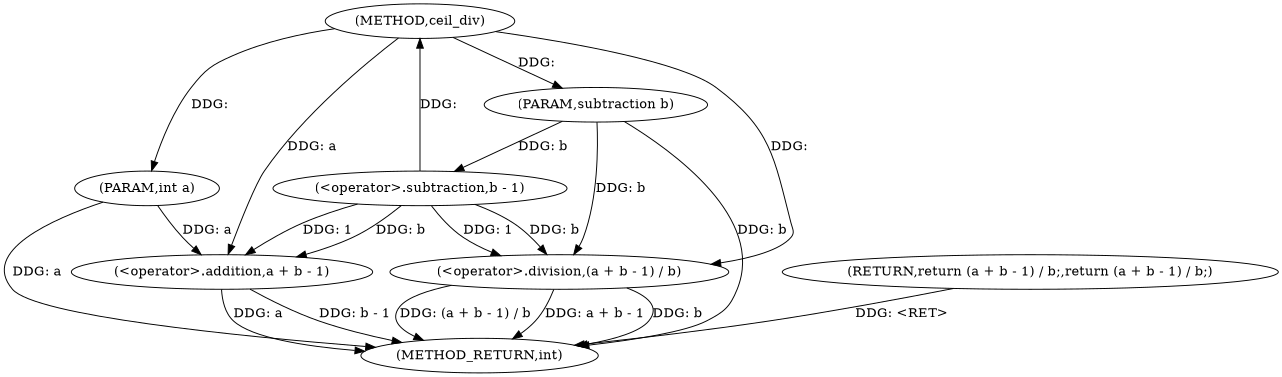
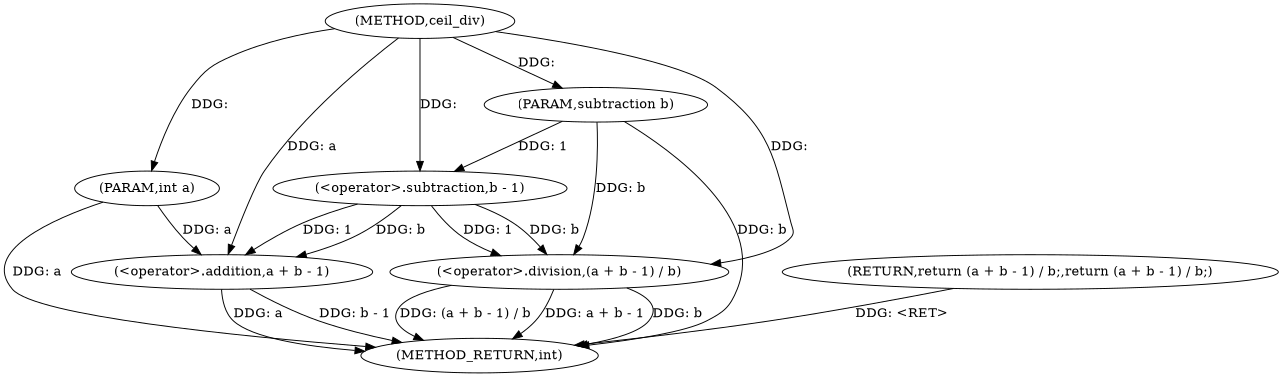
(420, 110) -> (420, 100)
(543, 147) -> (543, 147)
